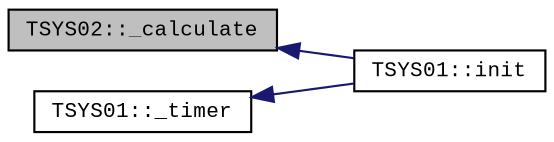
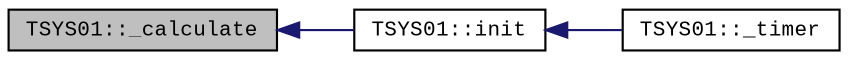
(143, 30) -> (143, 30)
(314, 89) -> (595, 30)
